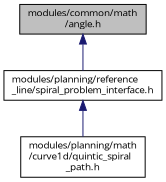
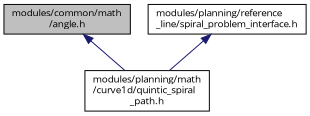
(83, 57) -> (108, 56)
